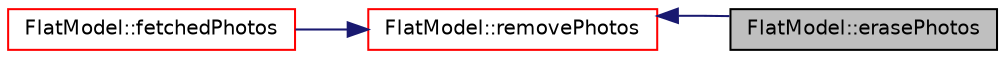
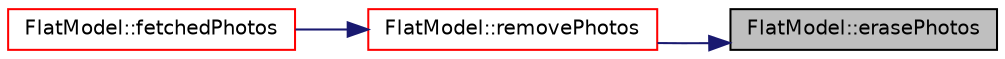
(704, 16) -> (683, 43)
